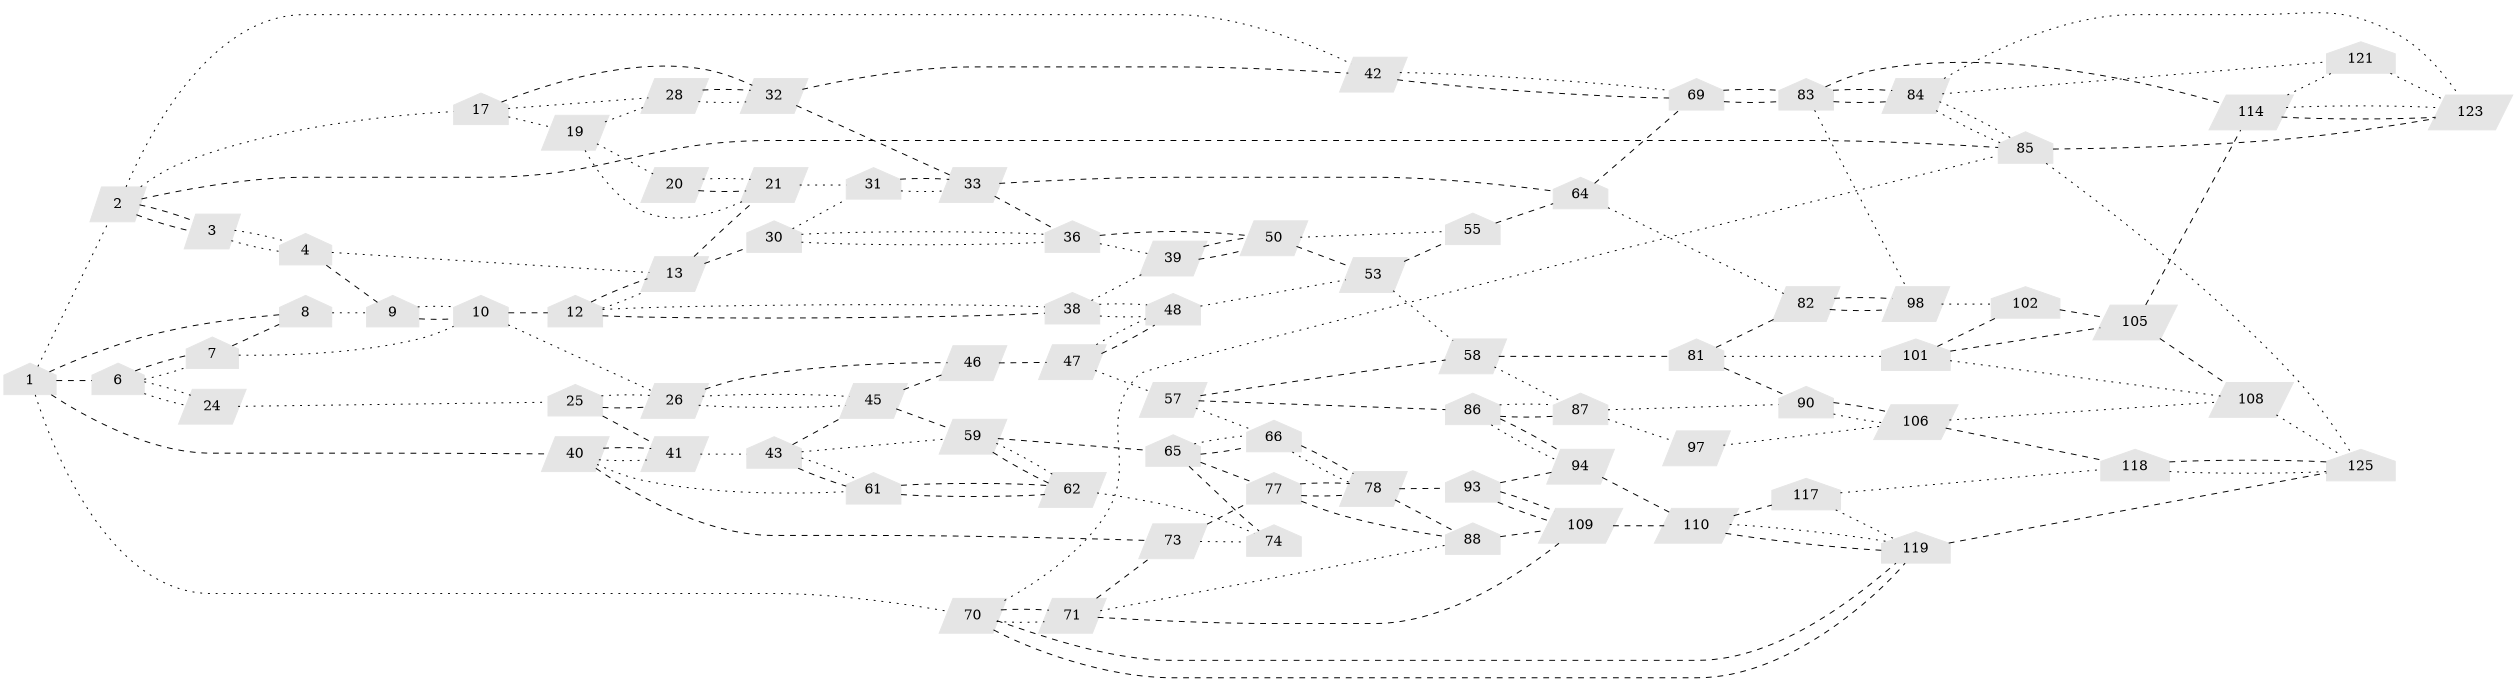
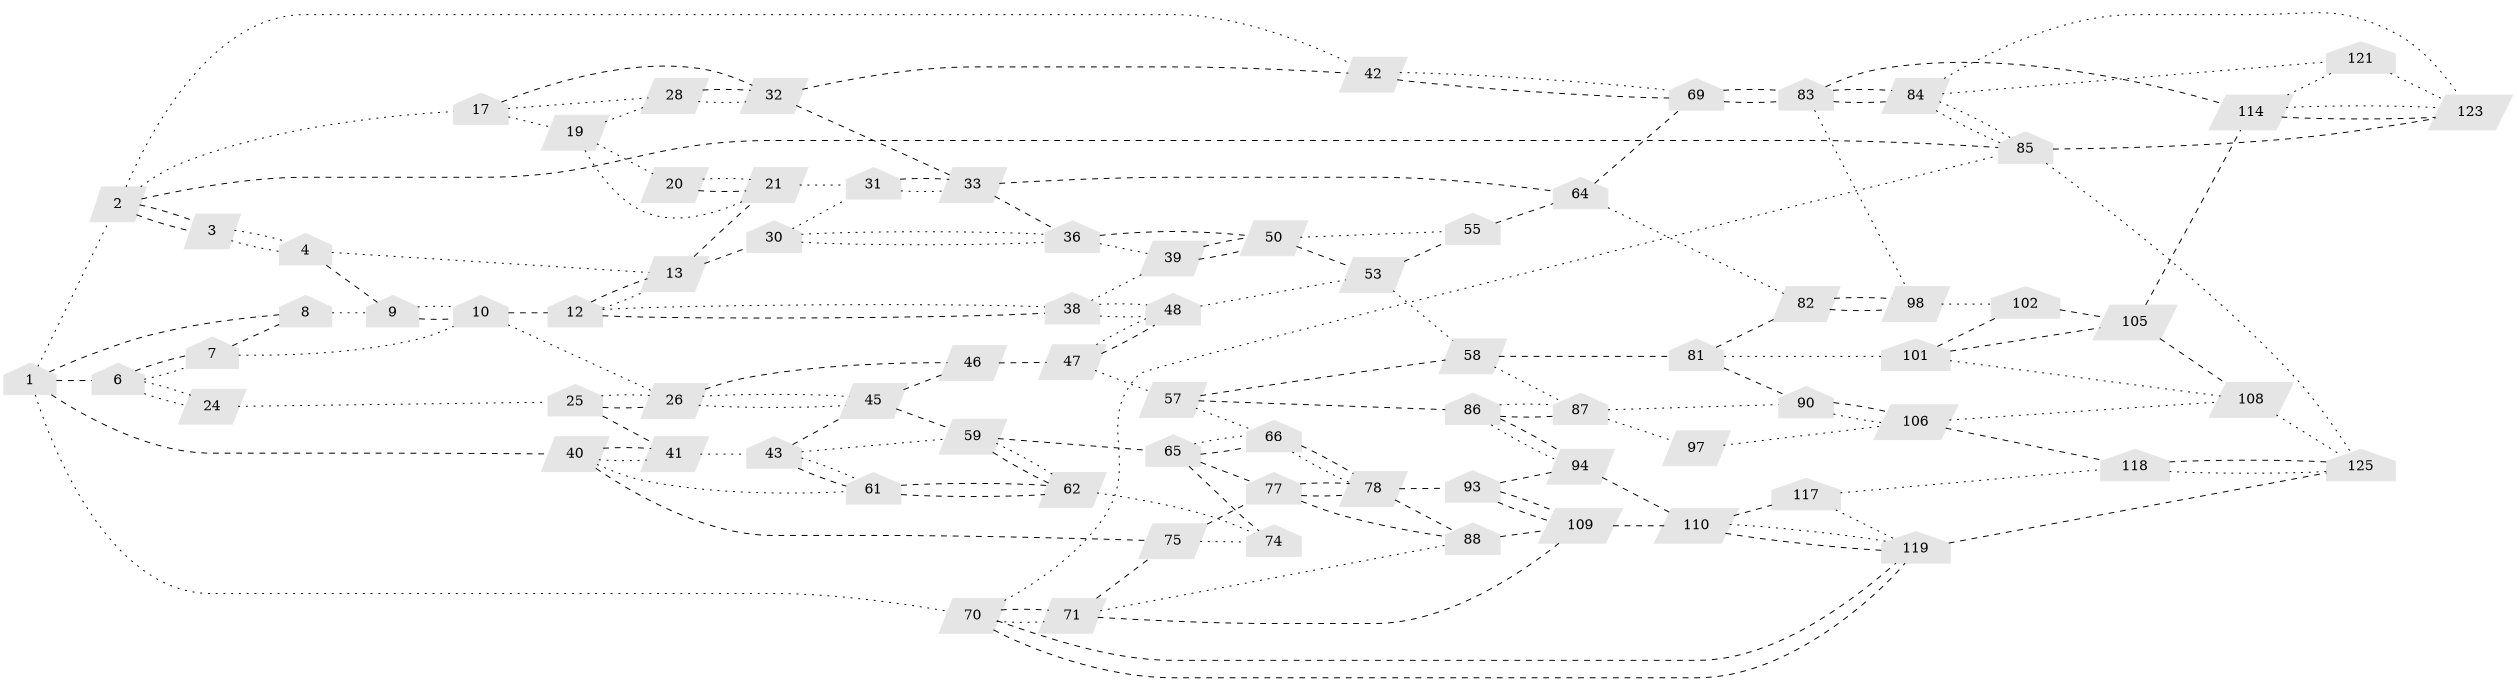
(1173, 541) -> (1173, 541)
